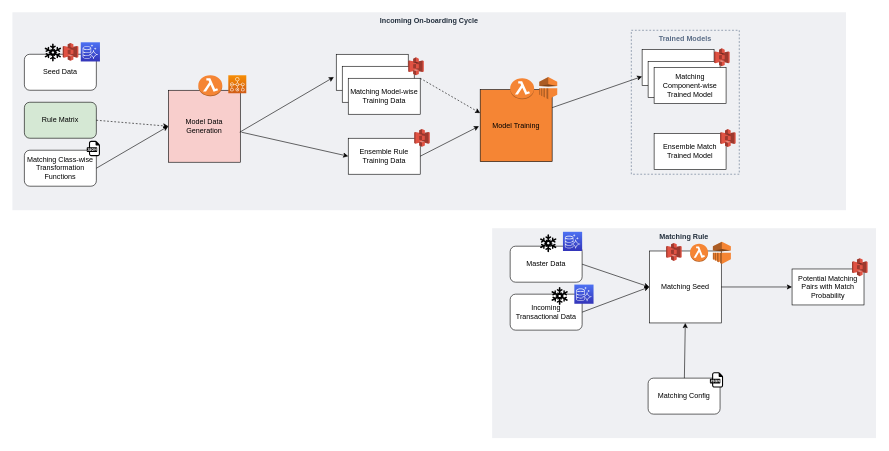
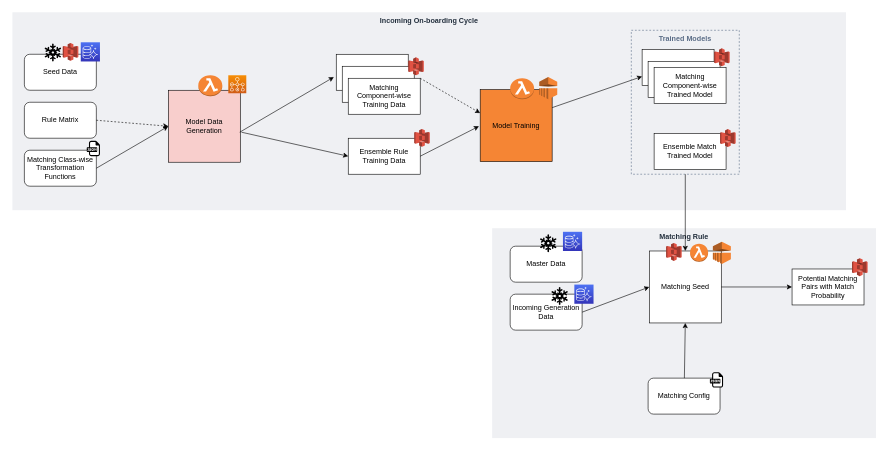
(384, 96) -> (384, 96)
(60, 120) -> (60, 120)
none -> (686, 245)
(614, 275) -> none
(546, 312) -> (546, 312)
